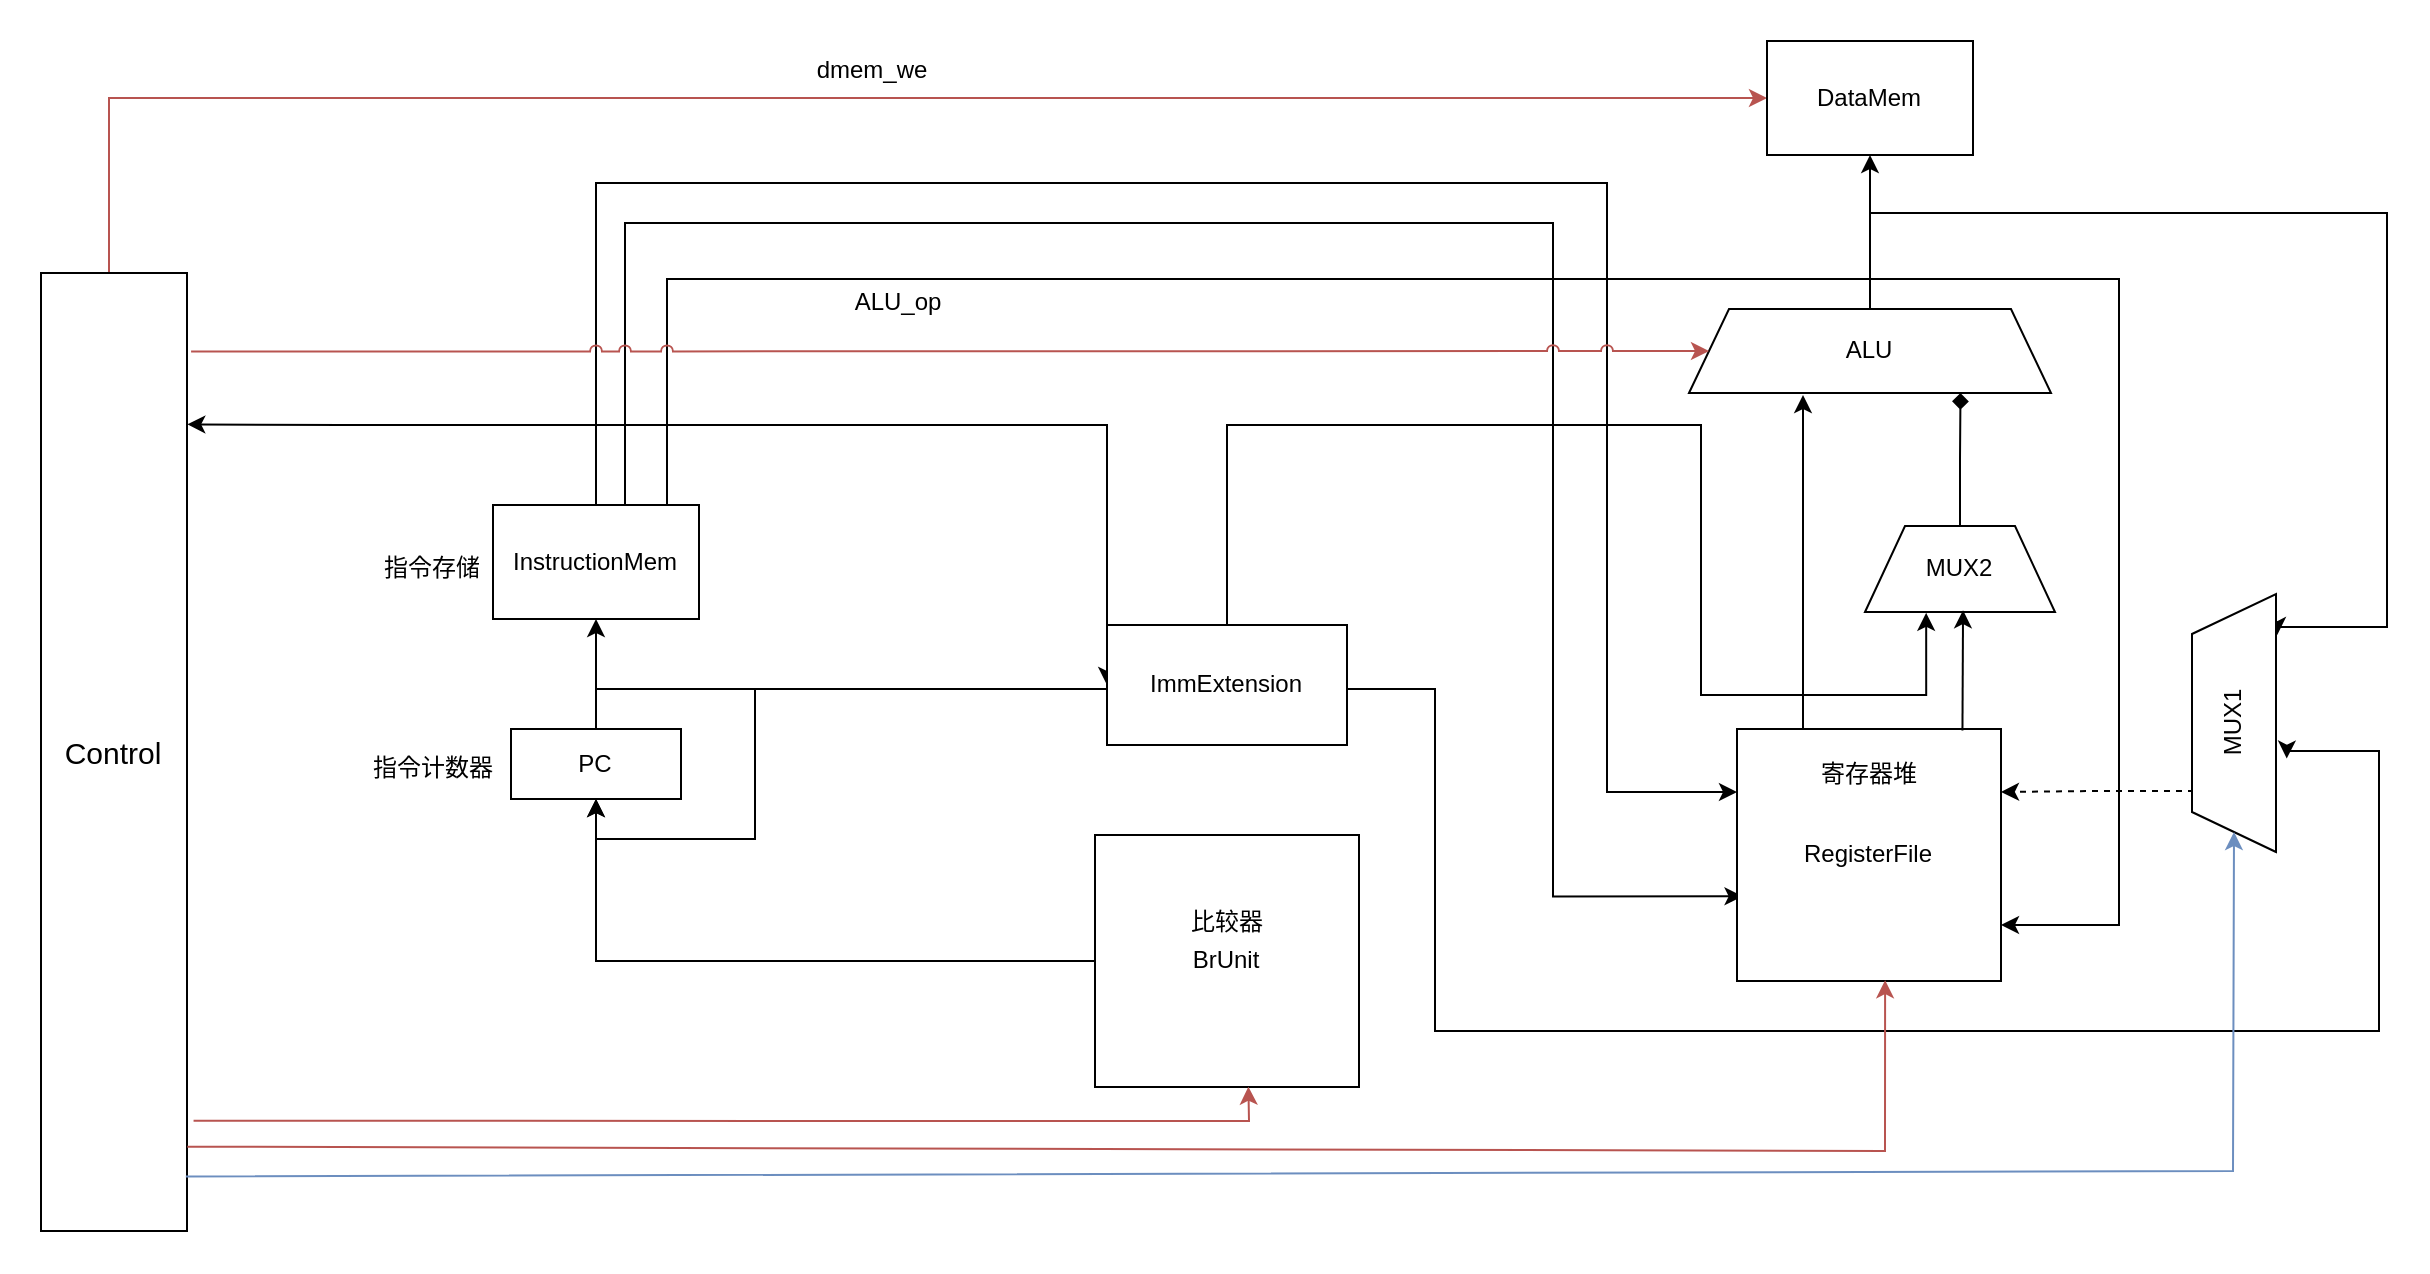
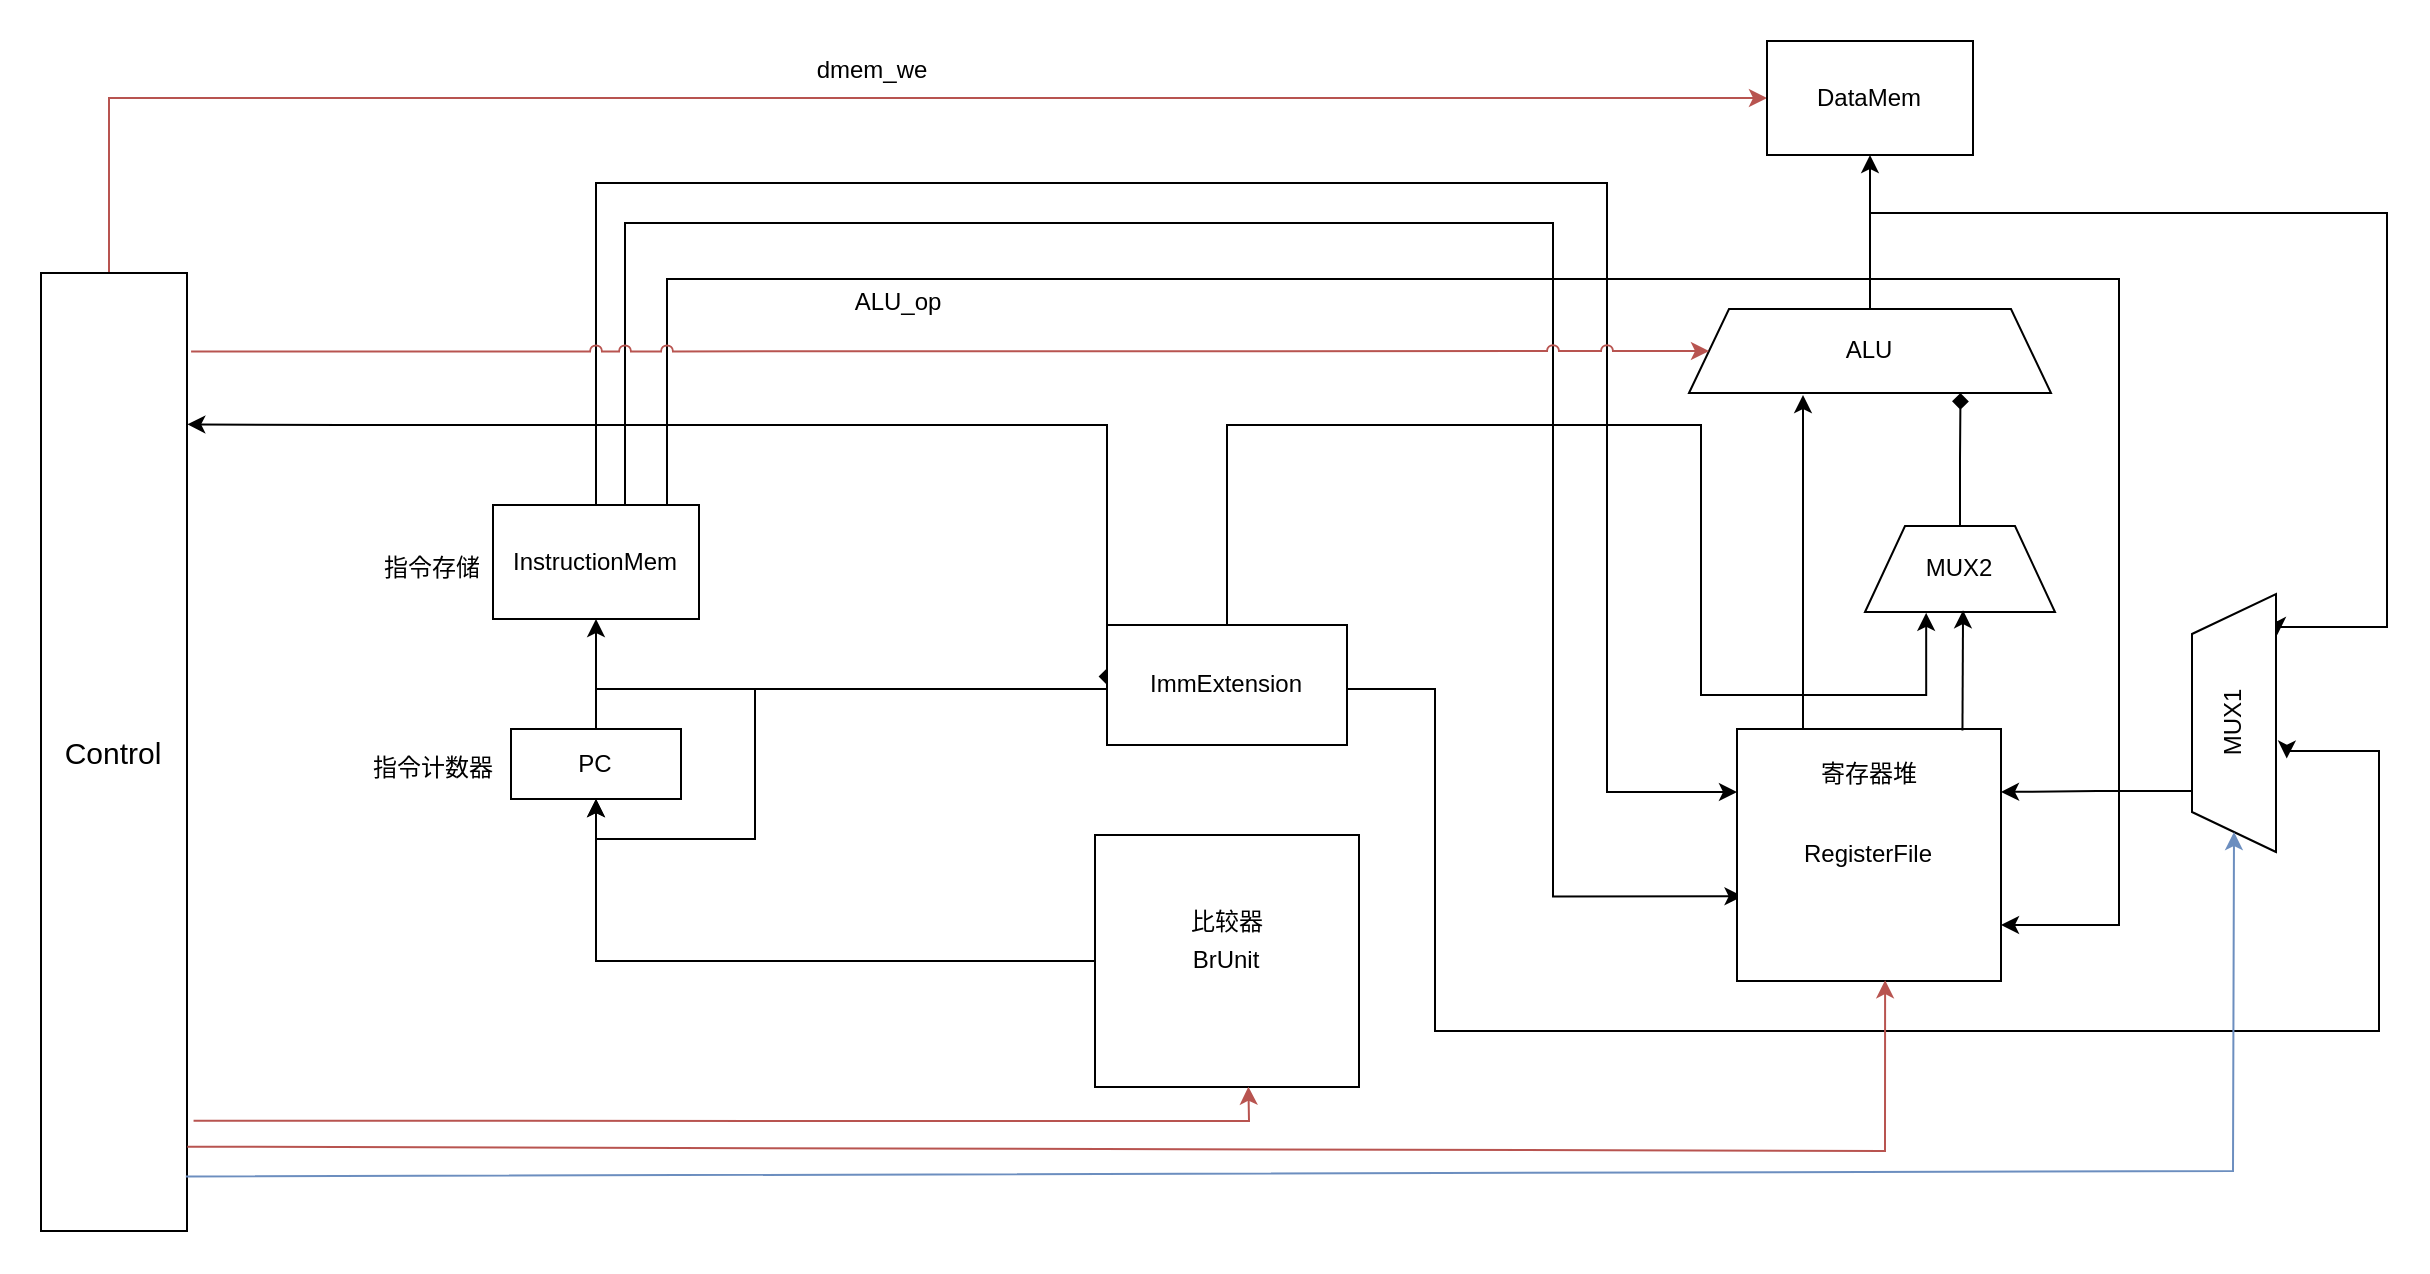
(1107, 669) -> (1107, 668)
(2102, 791) -> (2102, 791)
